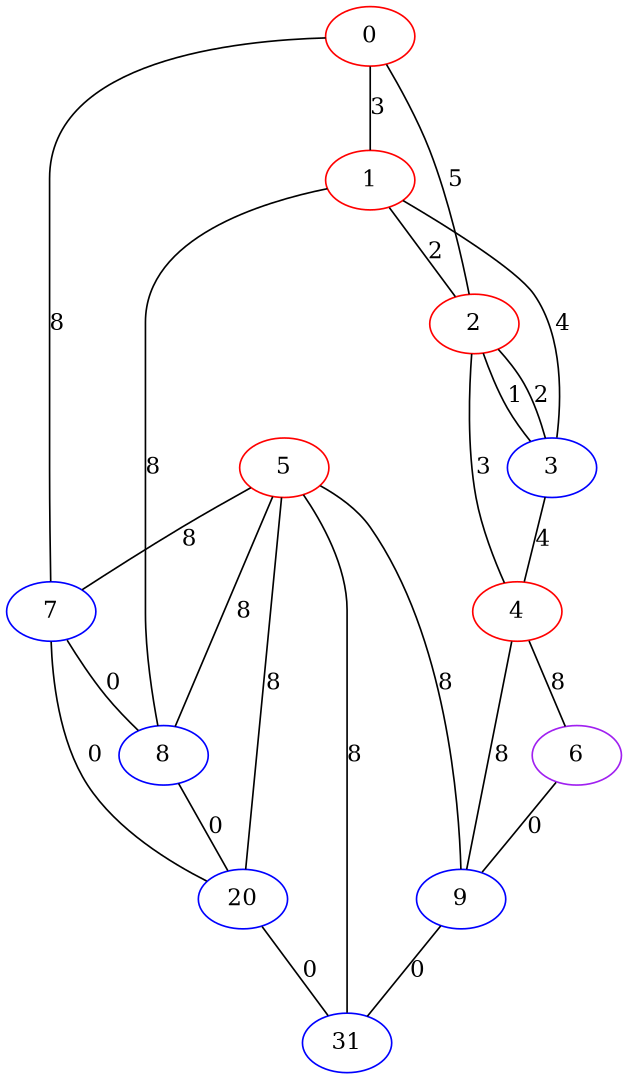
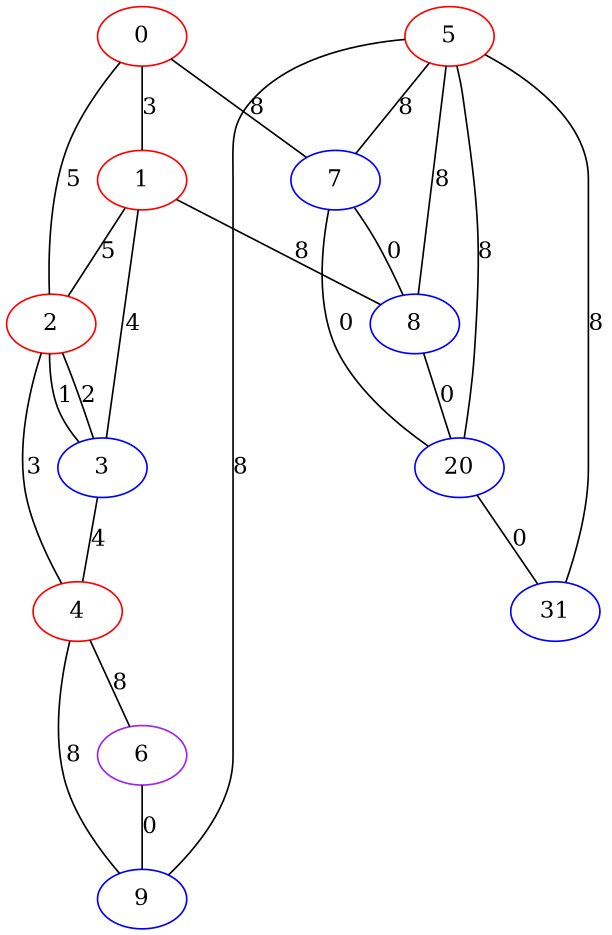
(436, 252) -> (109, 252)
(404, 971) -> none
